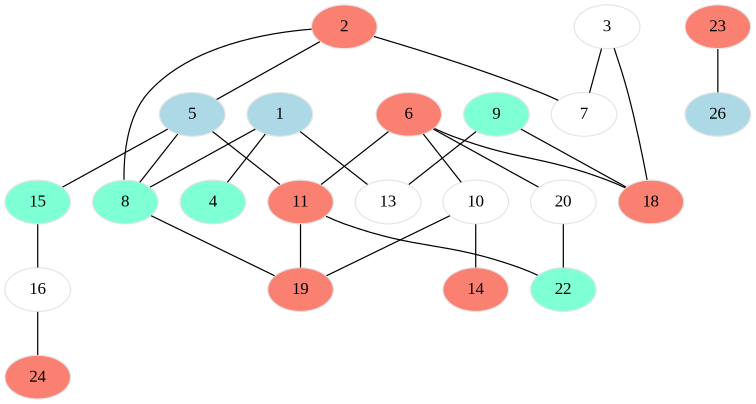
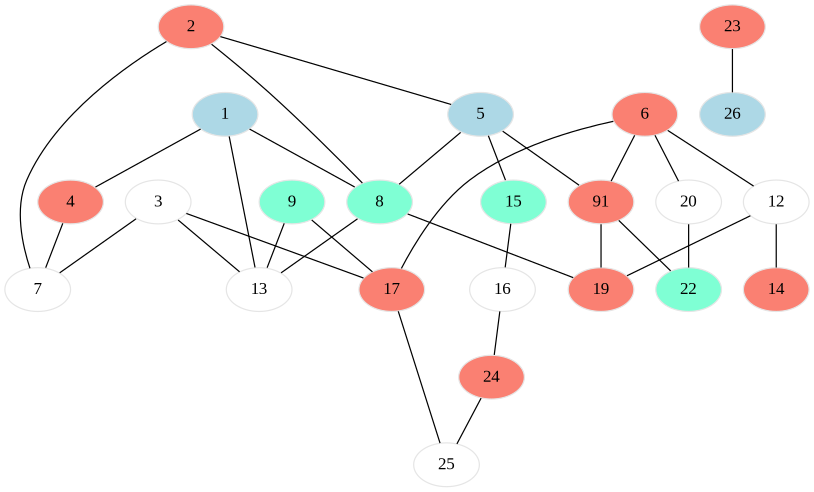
(213, 202) -> (71, 202)
(301, 202) -> (601, 202)
(476, 202) -> (776, 202)
(651, 202) -> (392, 290)
none -> (54, 246)
none -> (209, 246)
none -> (319, 246)
none -> (447, 465)
